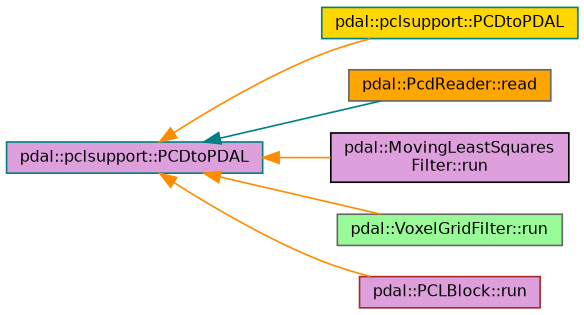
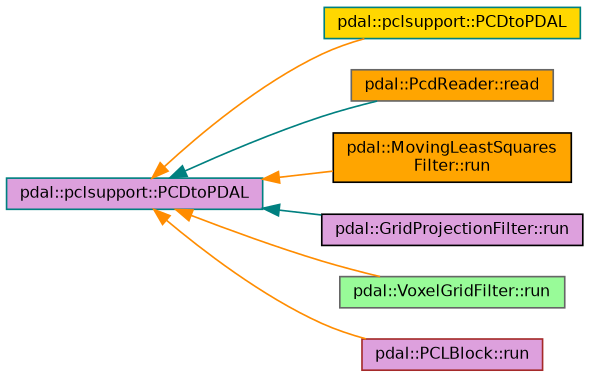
(450, 158) -> (452, 158)
none -> (452, 230)
